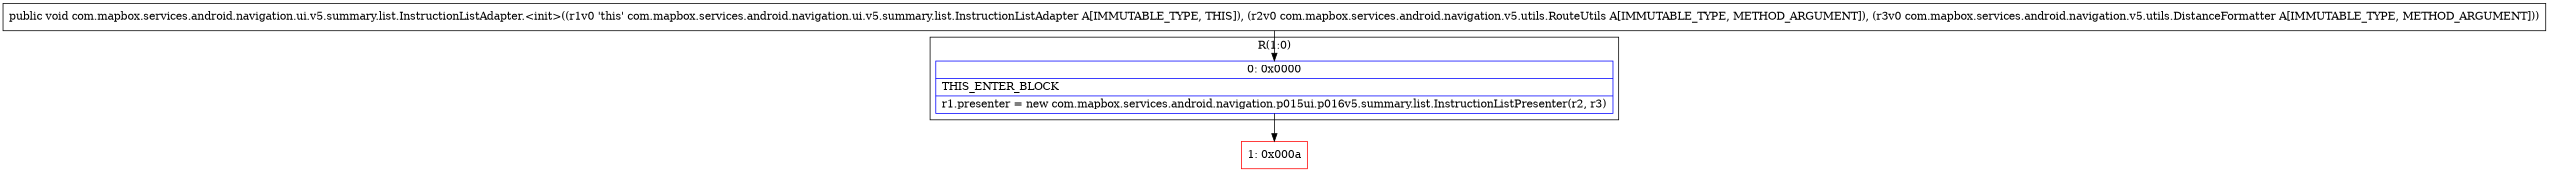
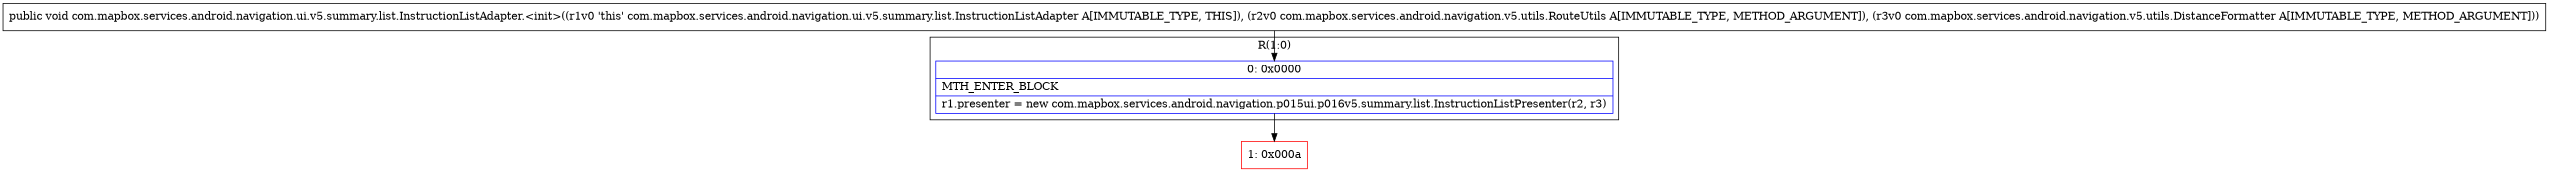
(1000, 87) -> (1000, 87)
